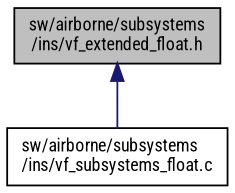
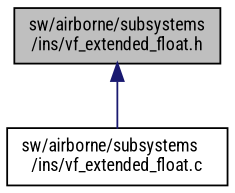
(117, 157) -> (117, 157)
